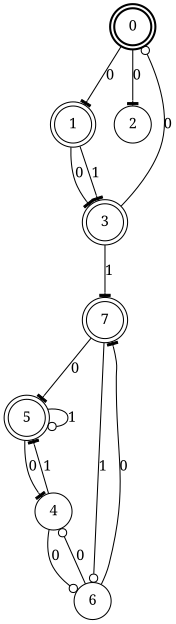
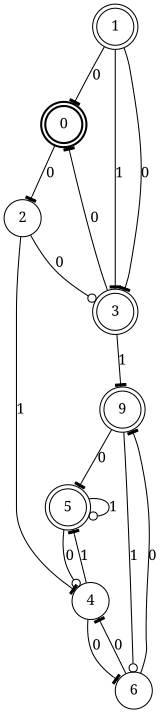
(104, 74) -> (90, 73)
(163, 135) -> (87, 222)
none -> (55, 270)
(105, 320) -> (122, 410)
none -> (16, 422)
(27, 468) -> (64, 556)
(75, 560) -> (113, 648)
(50, 561) -> (92, 652)
